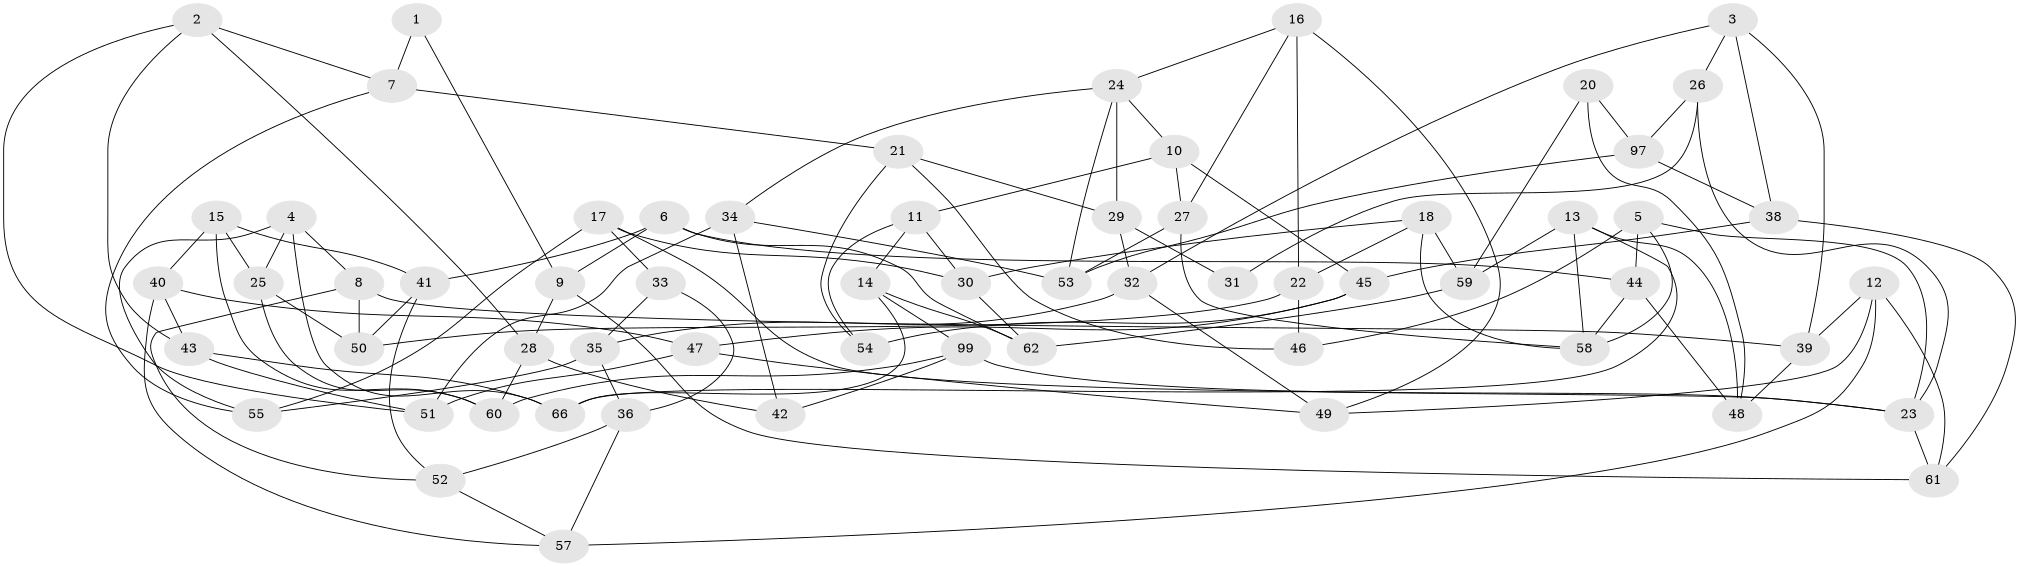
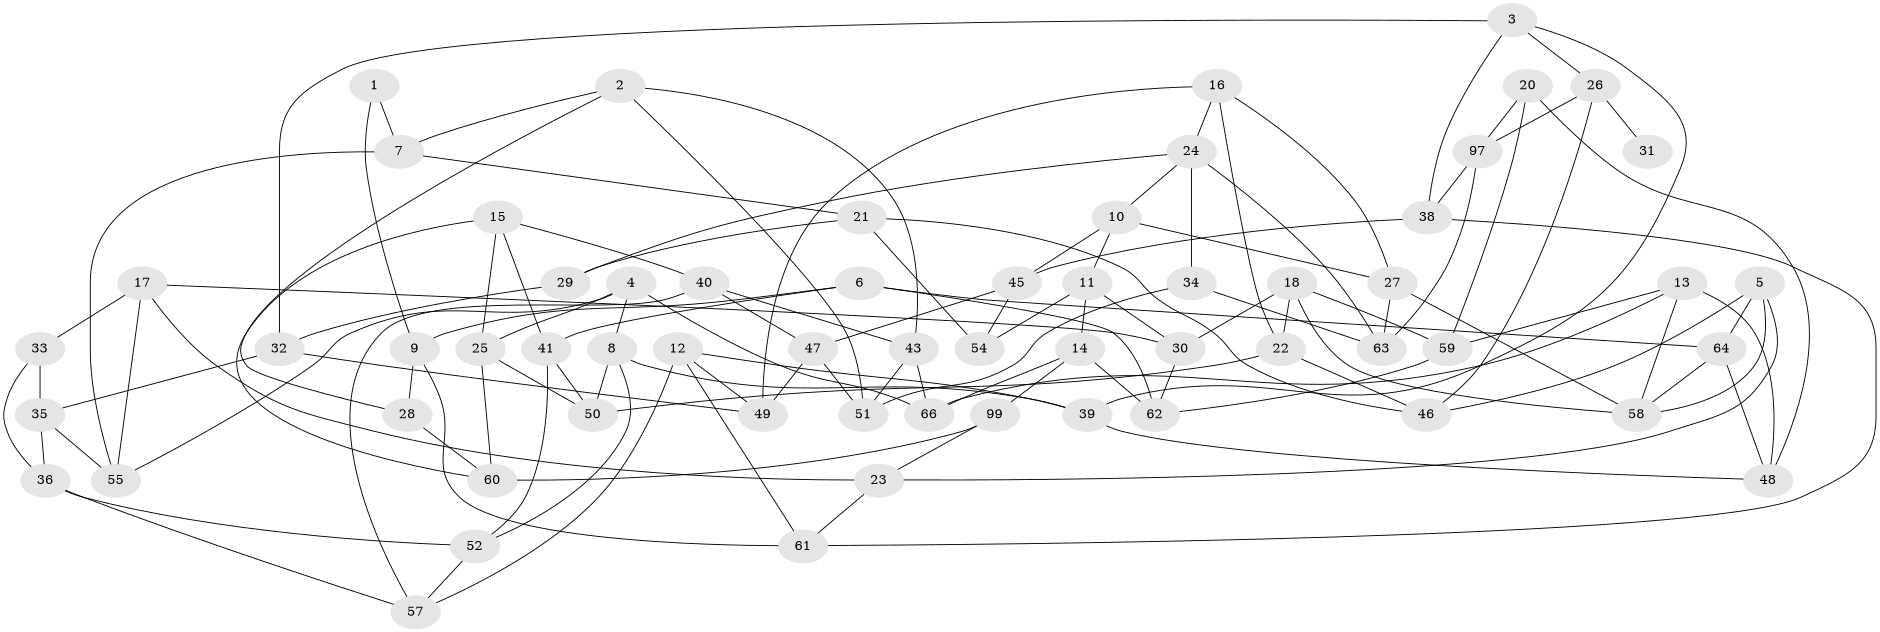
(1159, 242) -> none
(1836, 249) -> (1537, 263)
(1067, 283) -> (1382, 349)
(1635, 283) -> (1722, 349)
(780, 415) -> none
